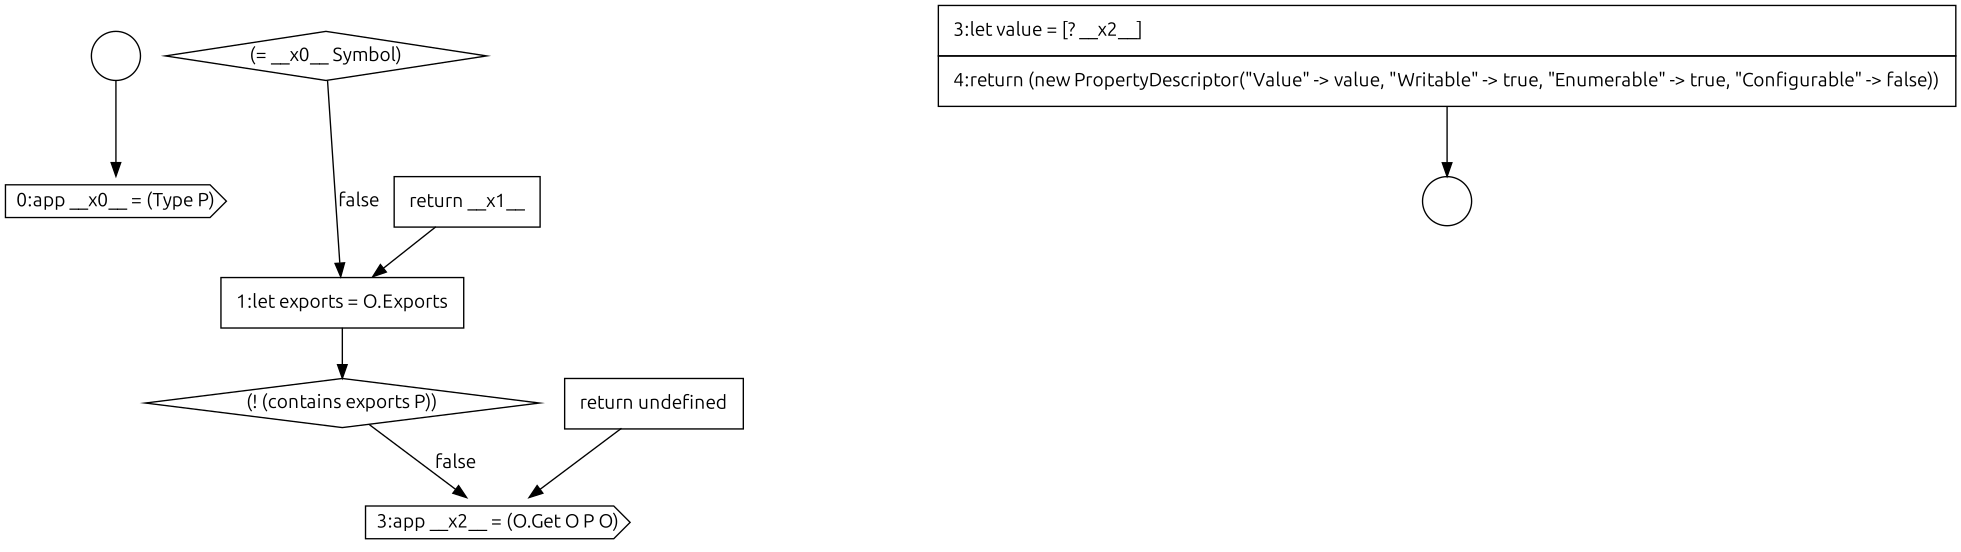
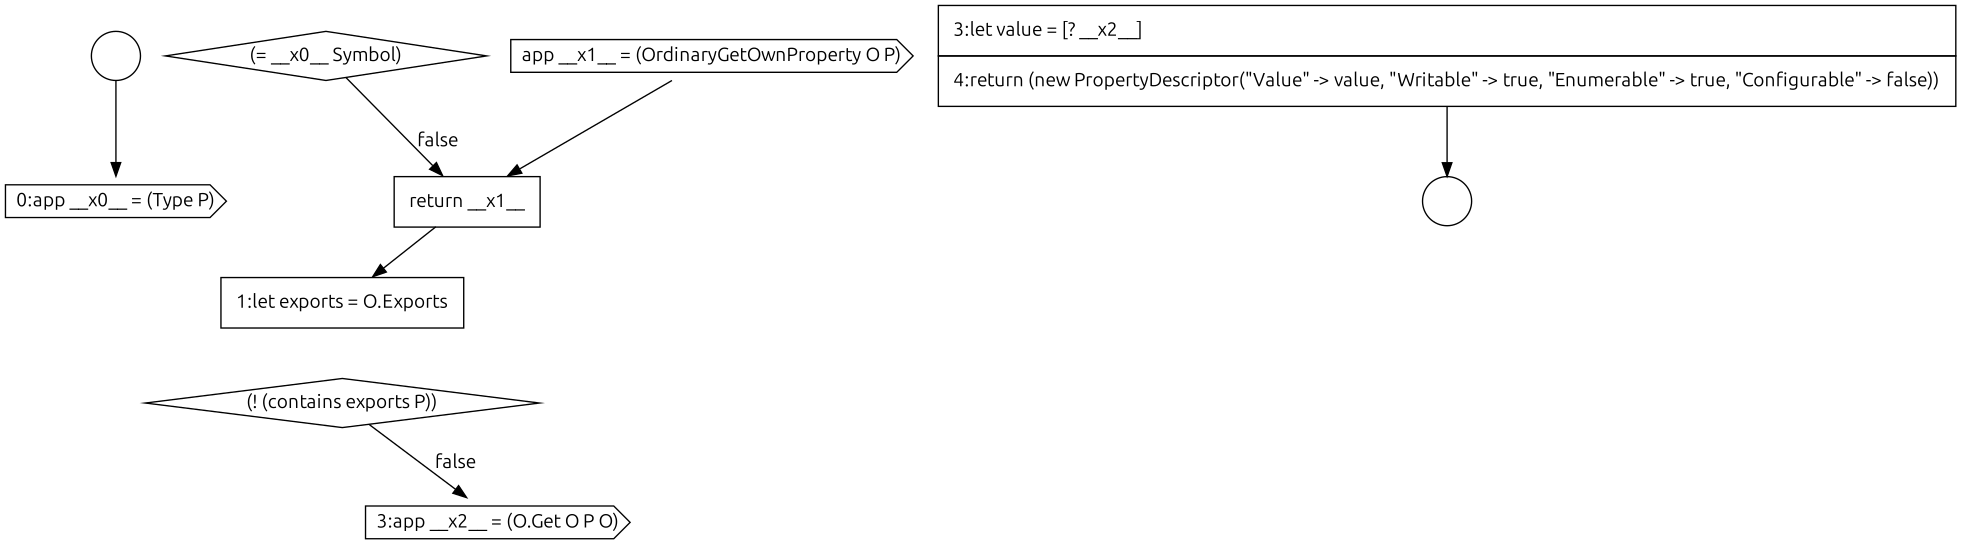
none -> (712, 56)
(334, 172) -> (389, 122)
(342, 346) -> none
(653, 403) -> none
